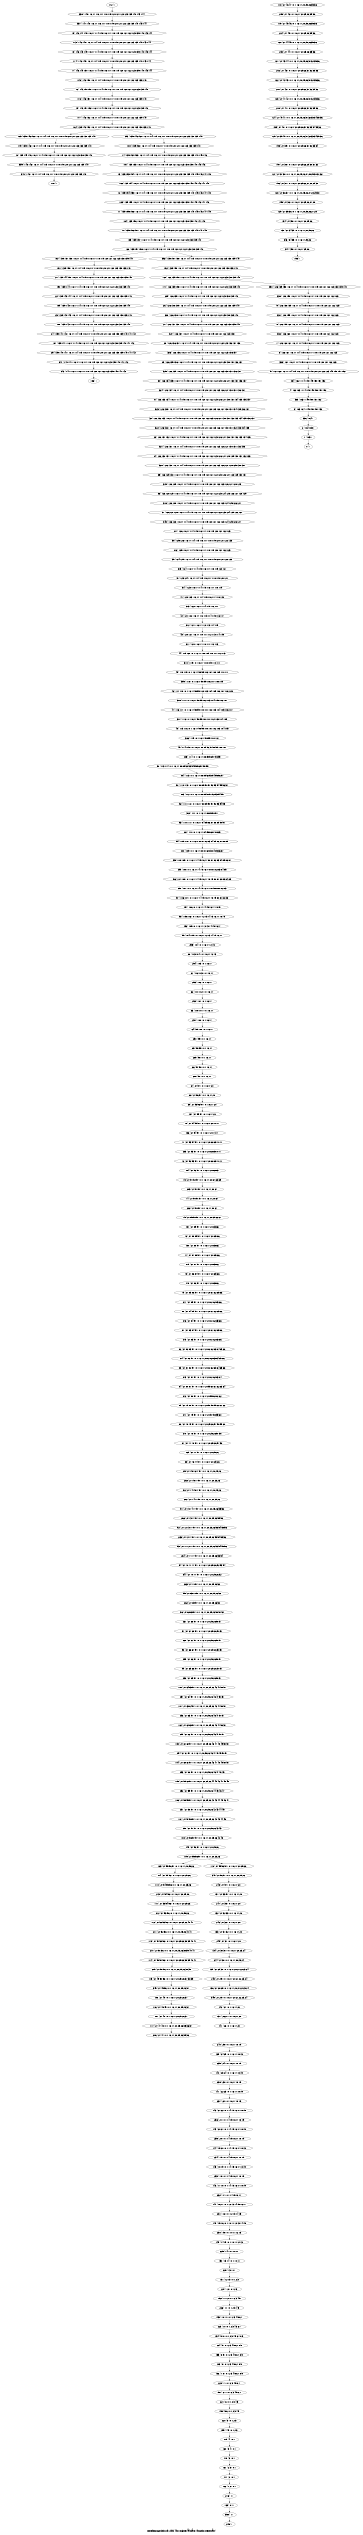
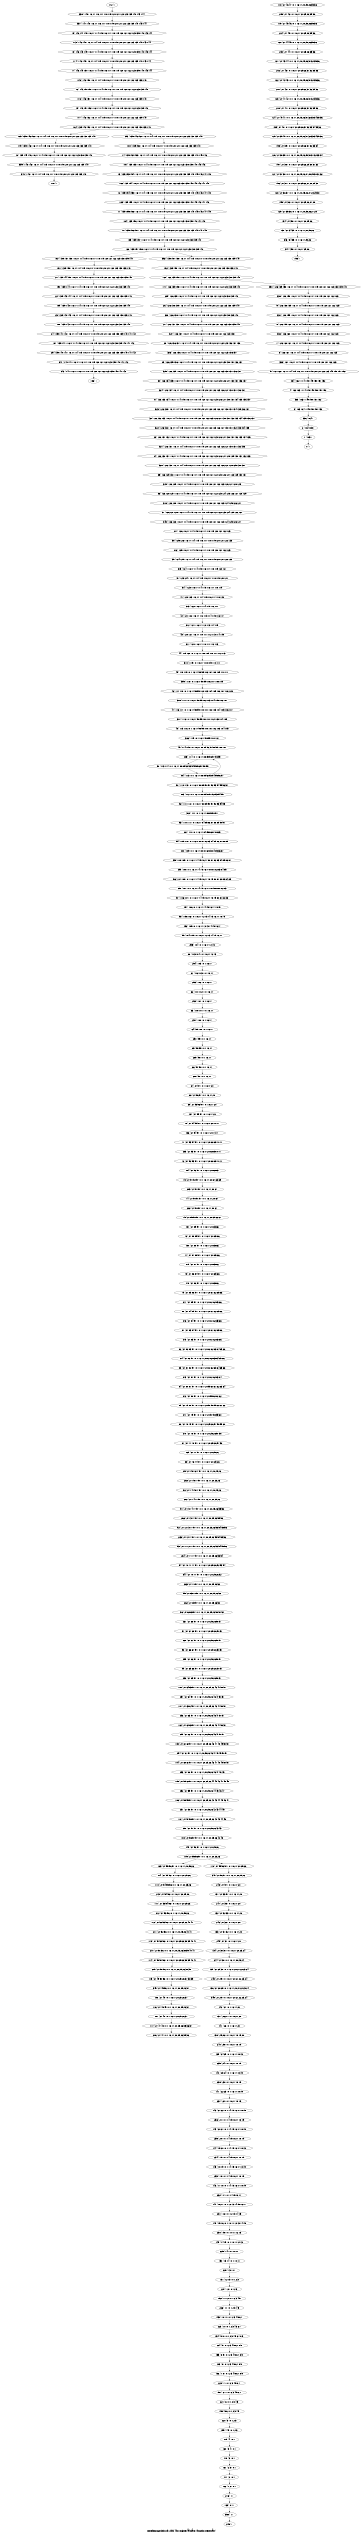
none -> (298, 155)
(202, 780) -> (220, 767)
none -> (230, 2035)
